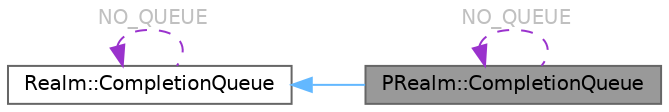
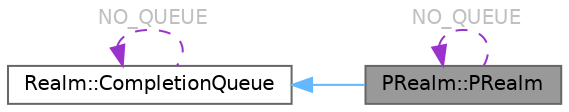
(513, 85) -> (463, 85)
